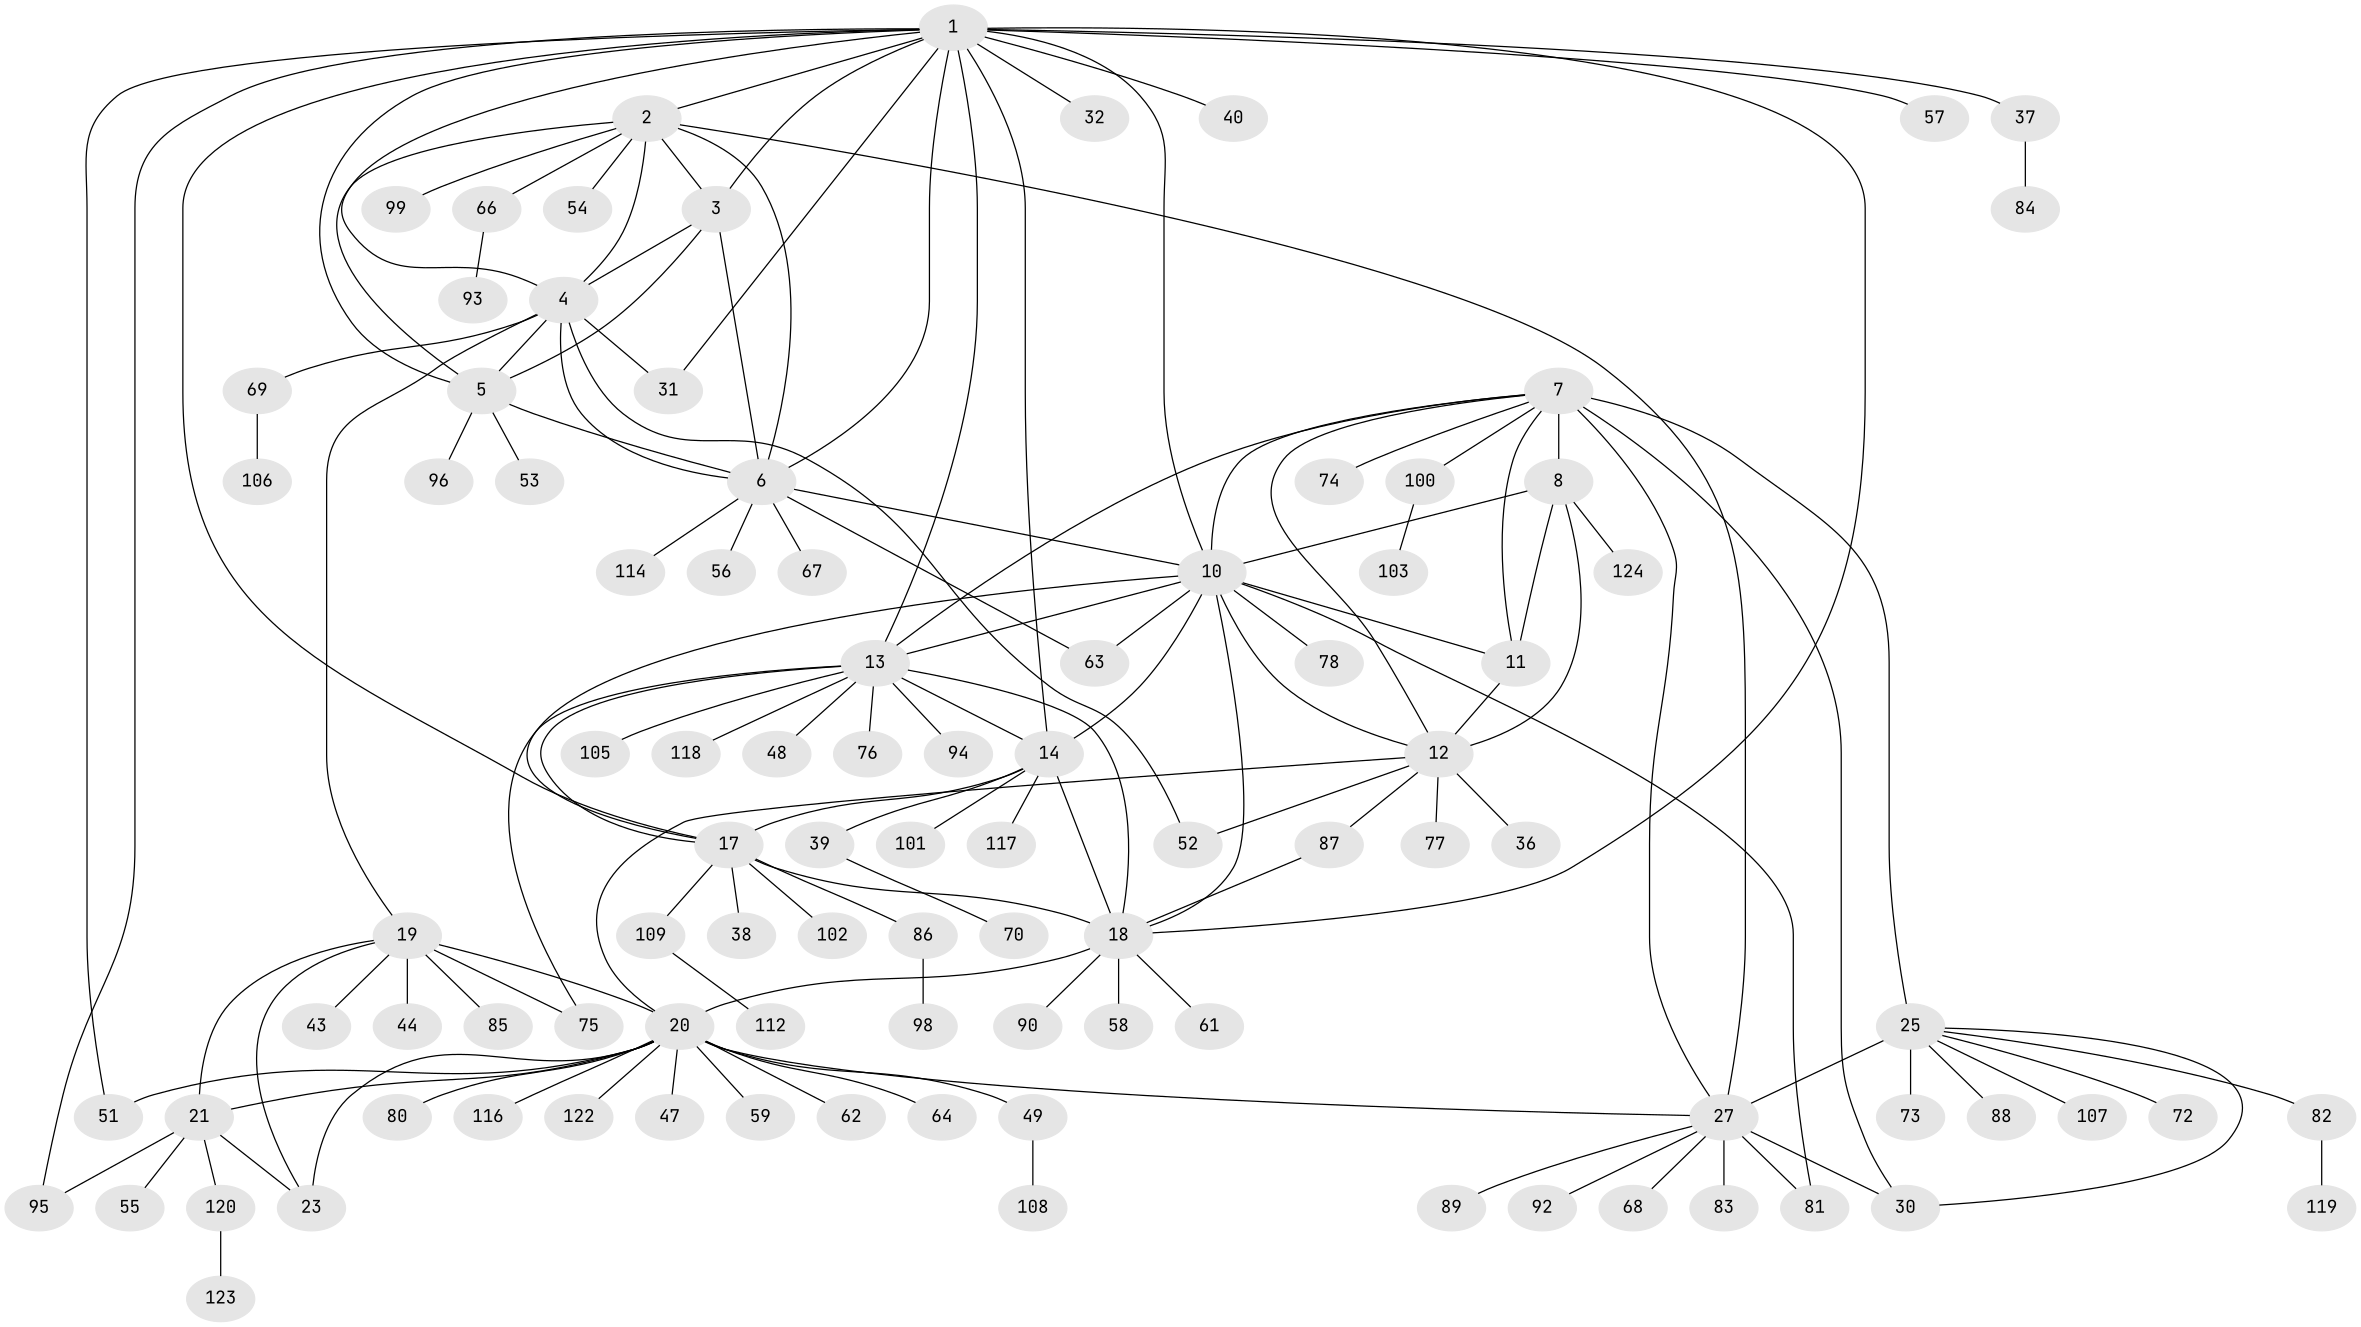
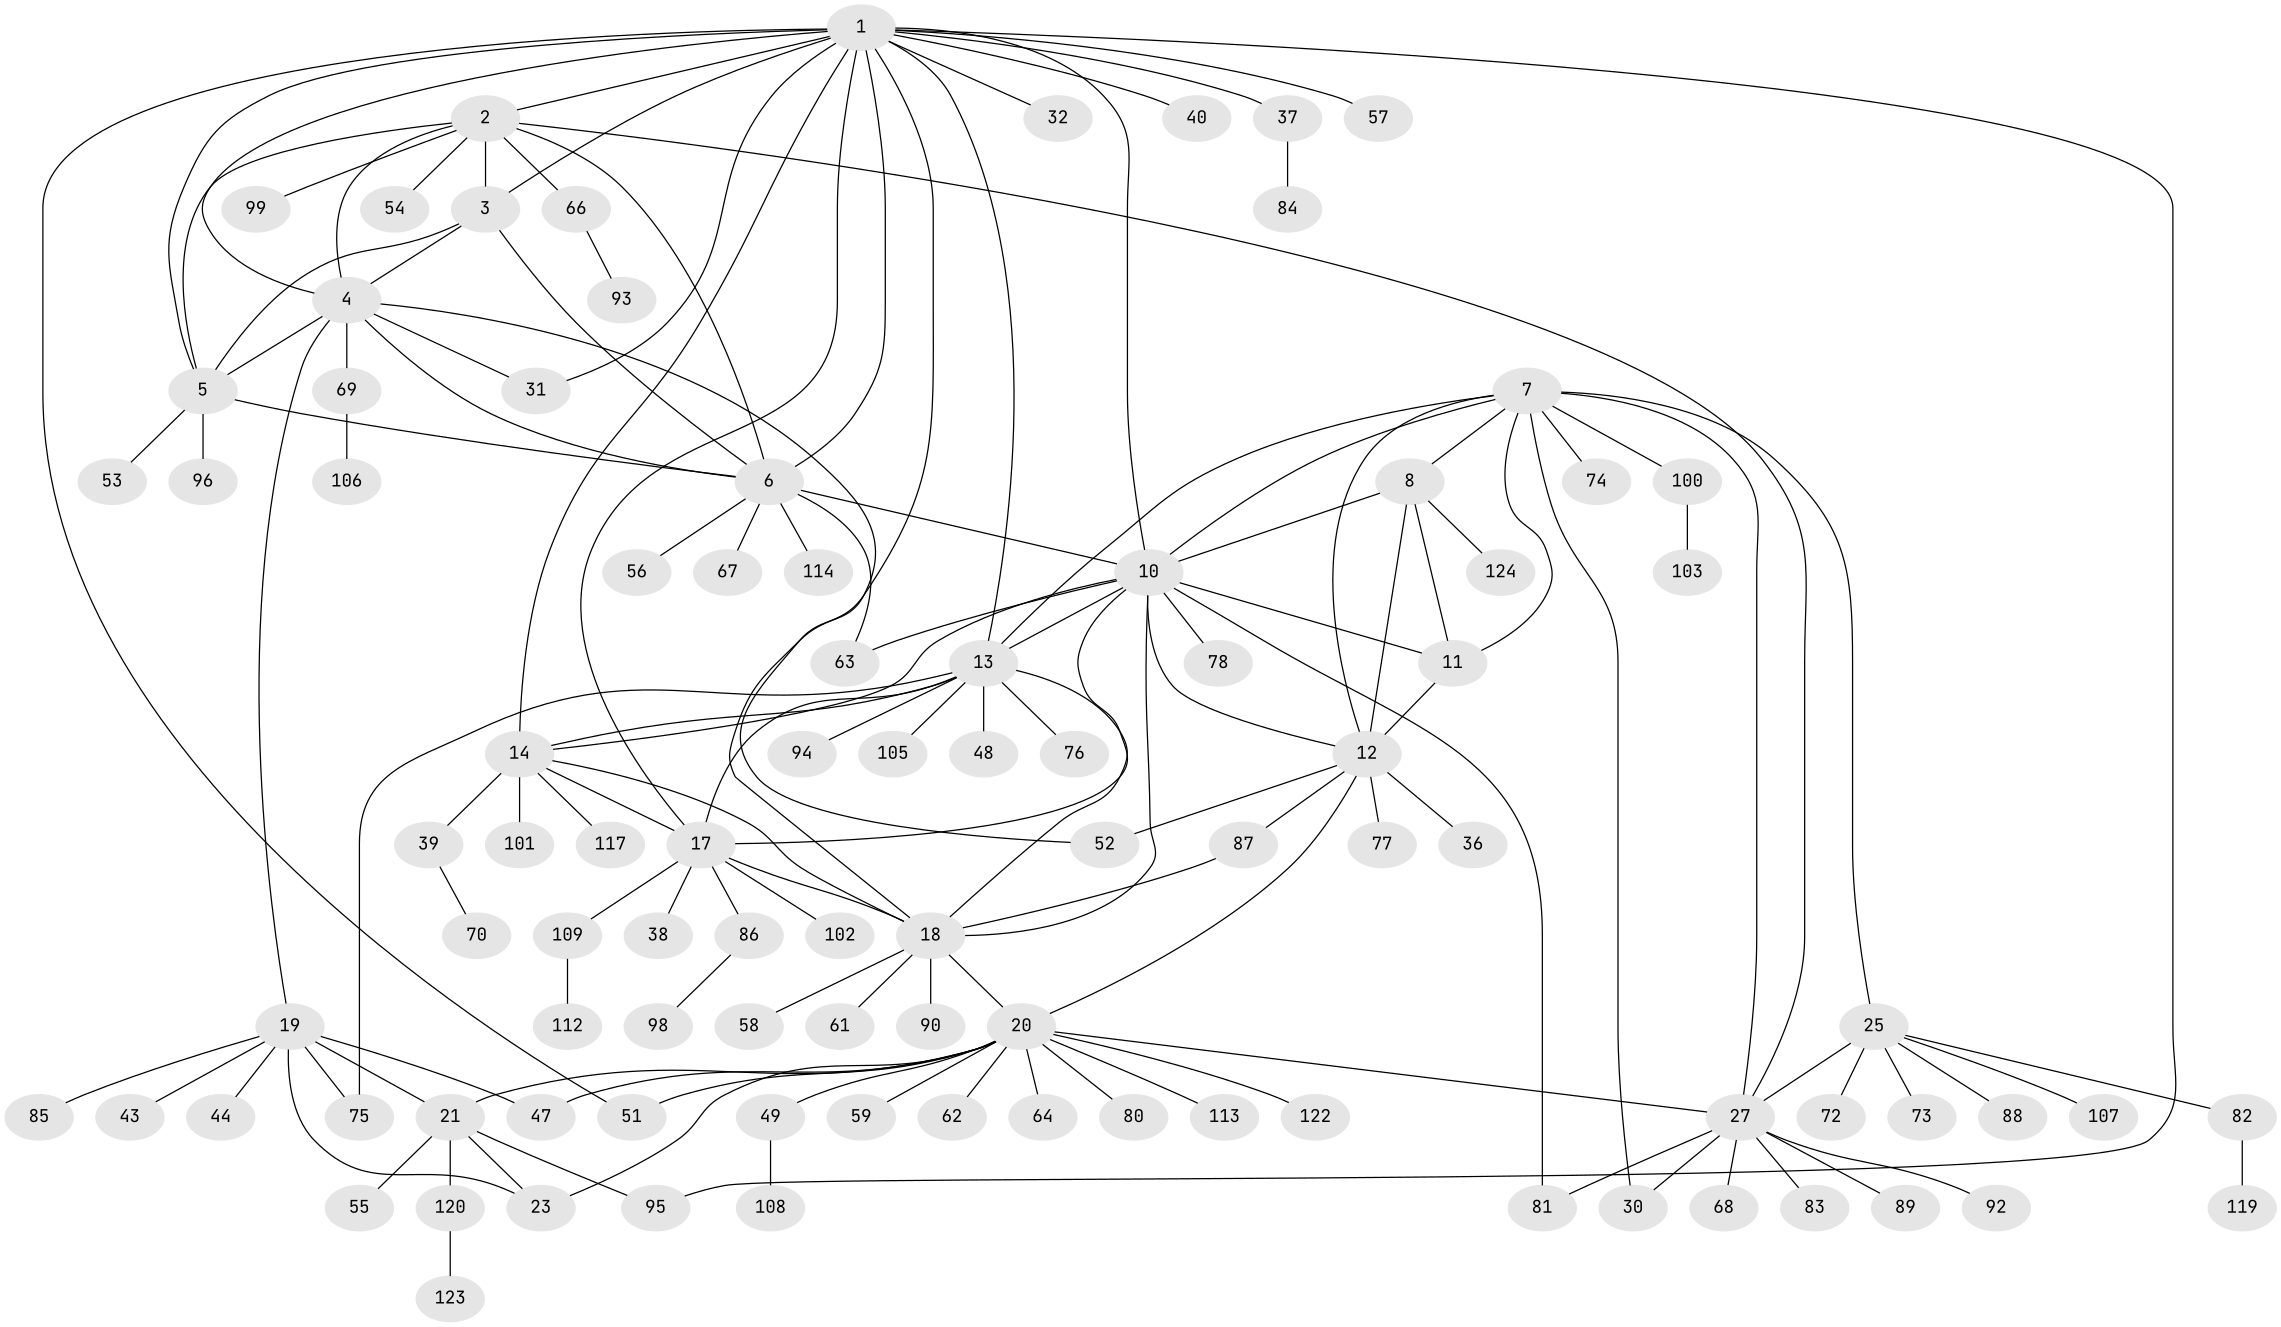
(686, 754) -> none
(547, 975) -> (419, 1067)
(2240, 1114) -> none
(488, 1117) -> (1225, 1117)
